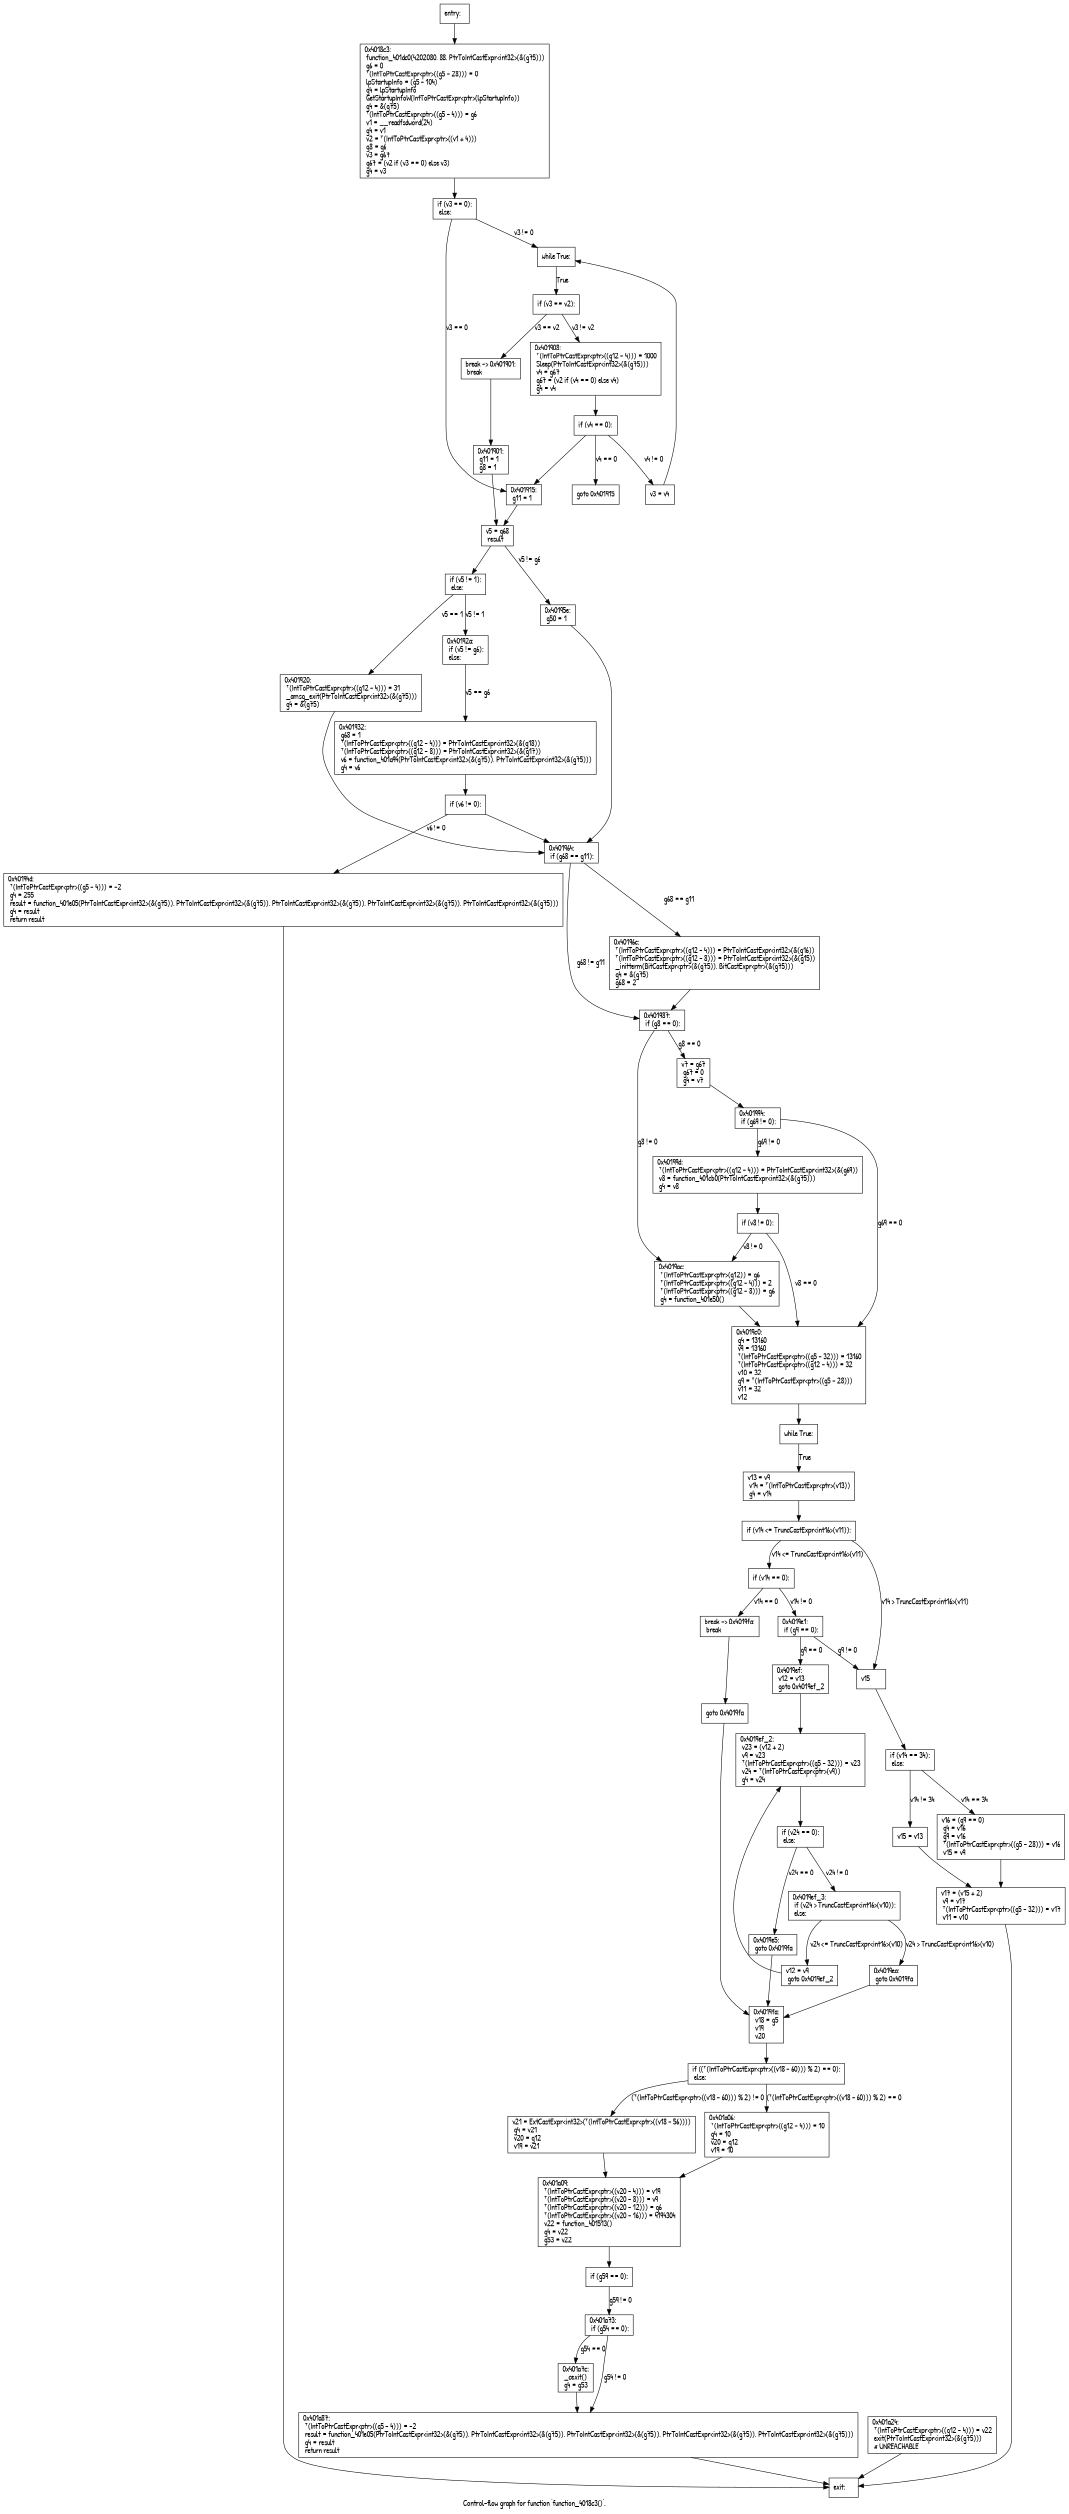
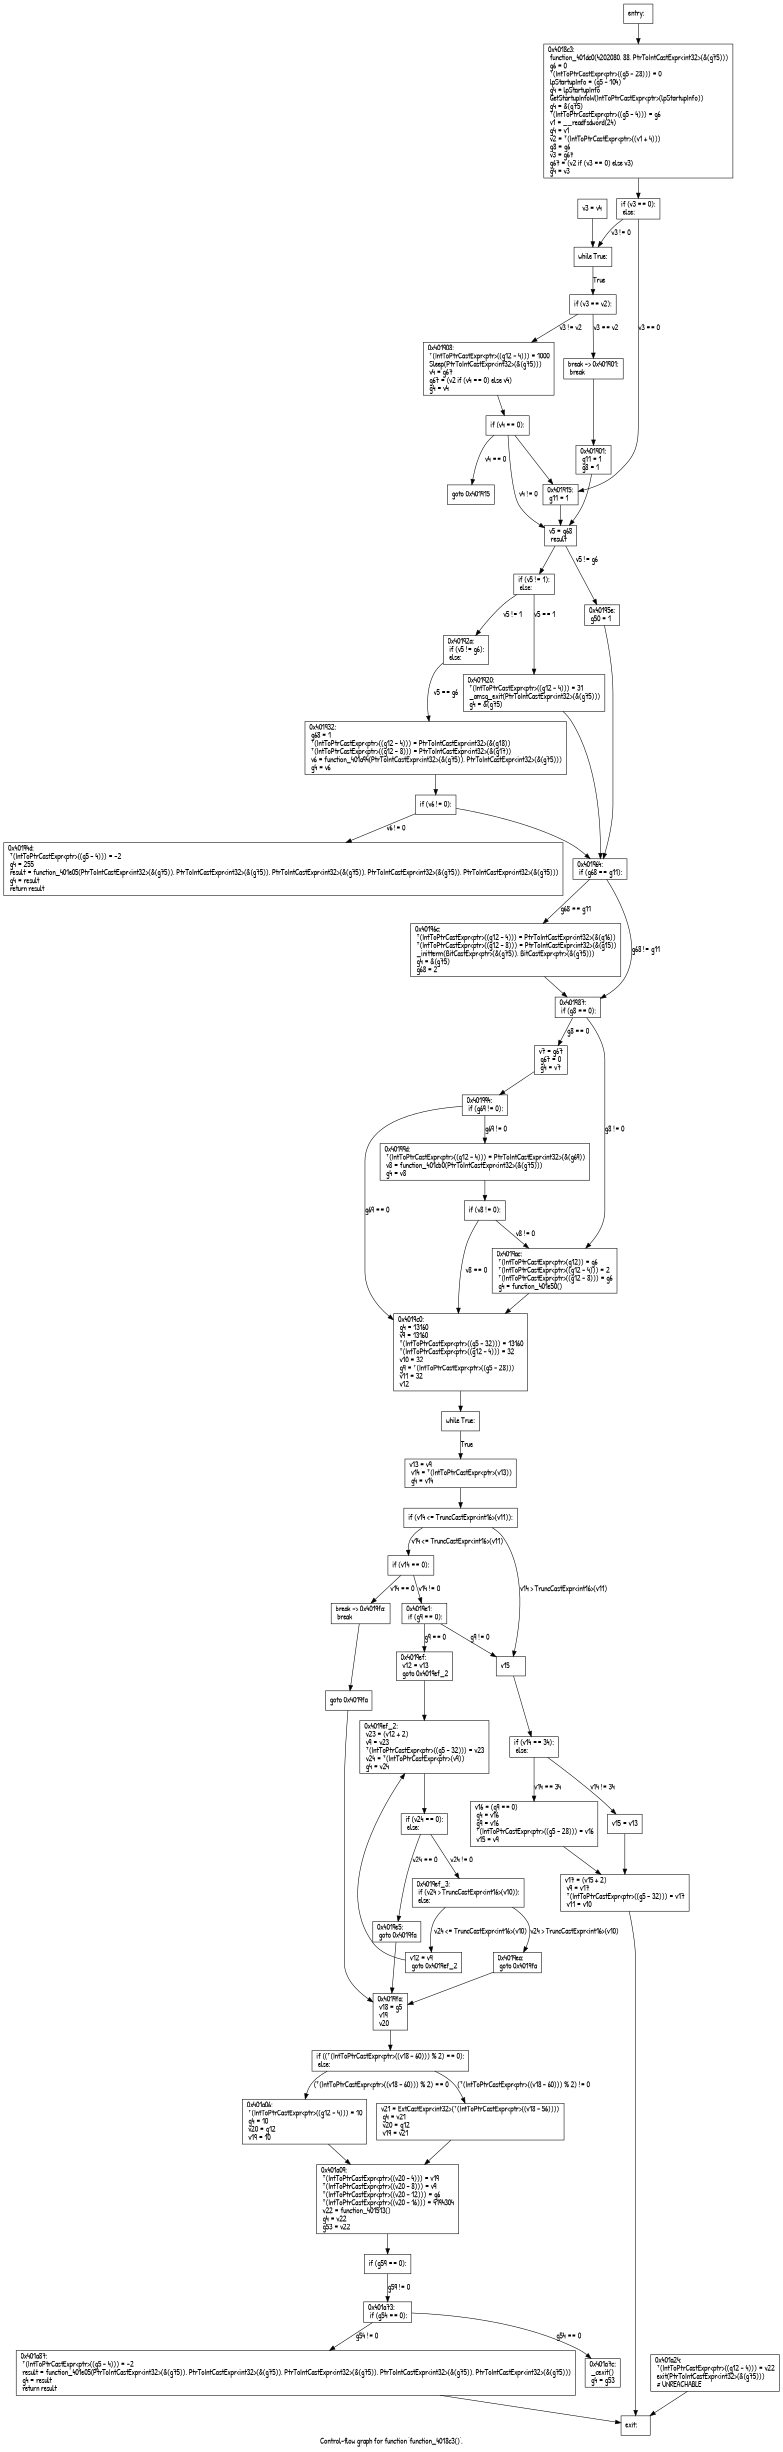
(630, 457) -> (513, 485)
(283, 1960) -> none
(577, 2400) -> none
